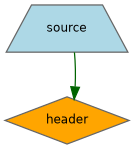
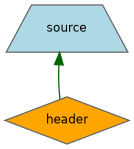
(75, 70) -> (59, 82)
